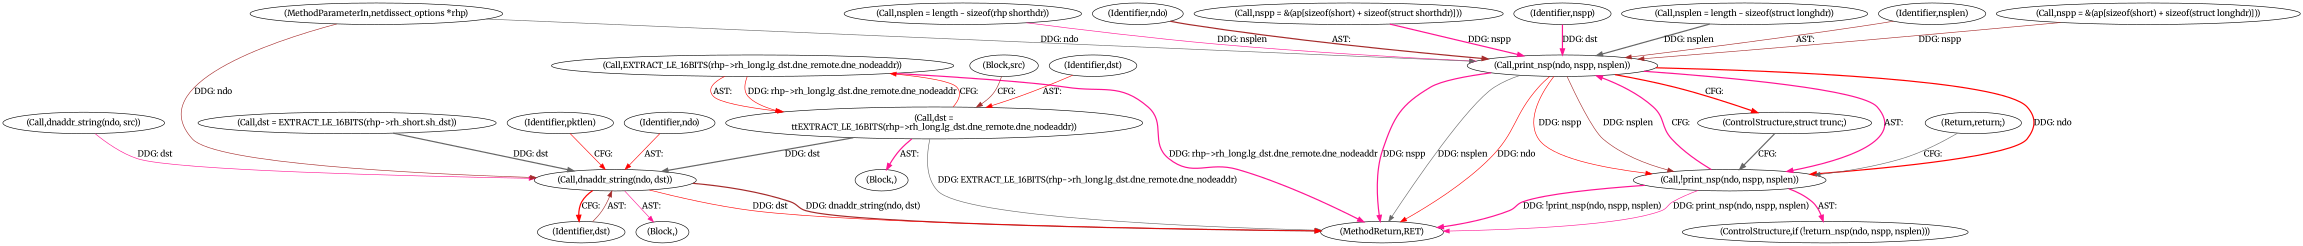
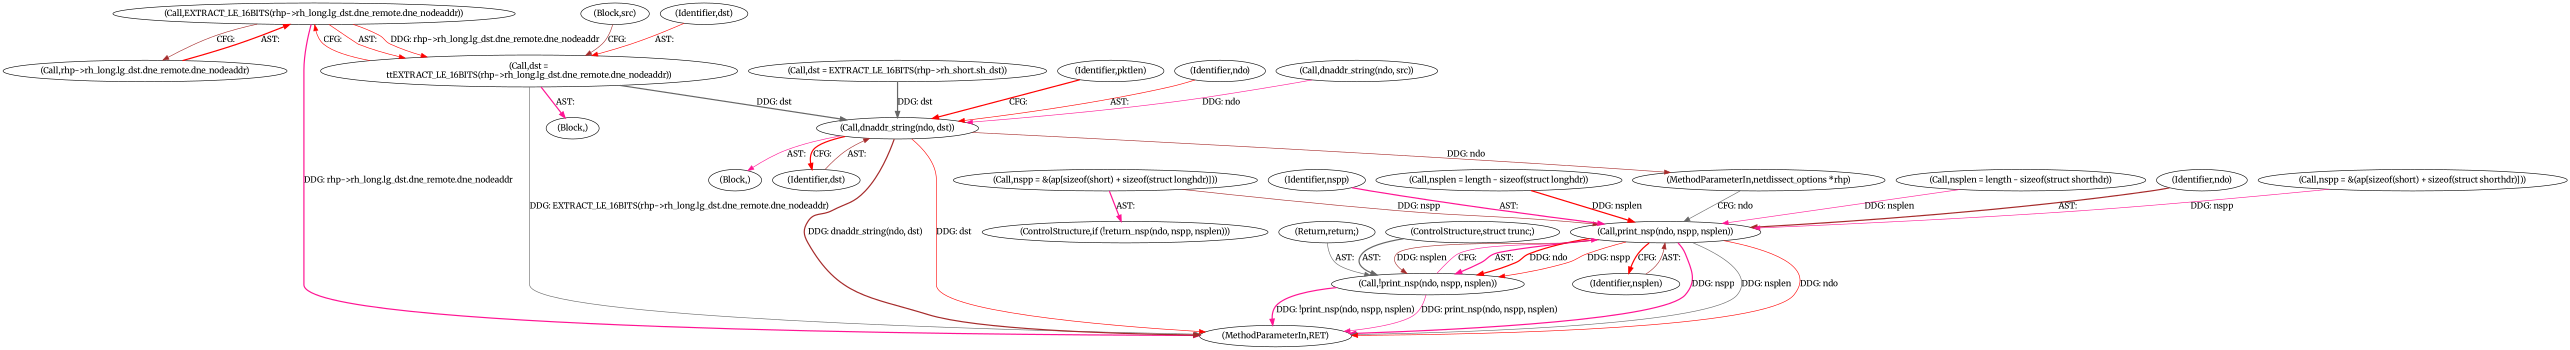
(963, 14) -> (2021, 180)
(1454, 39) -> (2045, 213)
(1656, 39) -> (1580, 205)
(1060, 40) -> (1735, 206)
(1580, 40) -> (1510, 206)
none -> (145, 71)
(1684, 90) -> (1638, 254)
(1661, 118) -> (1485, 248)
(586, 149) -> (1009, 98)
(155, 154) -> (1221, 102)
(1768, 154) -> (1373, 258)
(1934, 154) -> (1346, 258)
(253, 157) -> (1318, 151)
(1808, 199) -> (1114, 203)
(1382, 232) -> (1276, 336)
